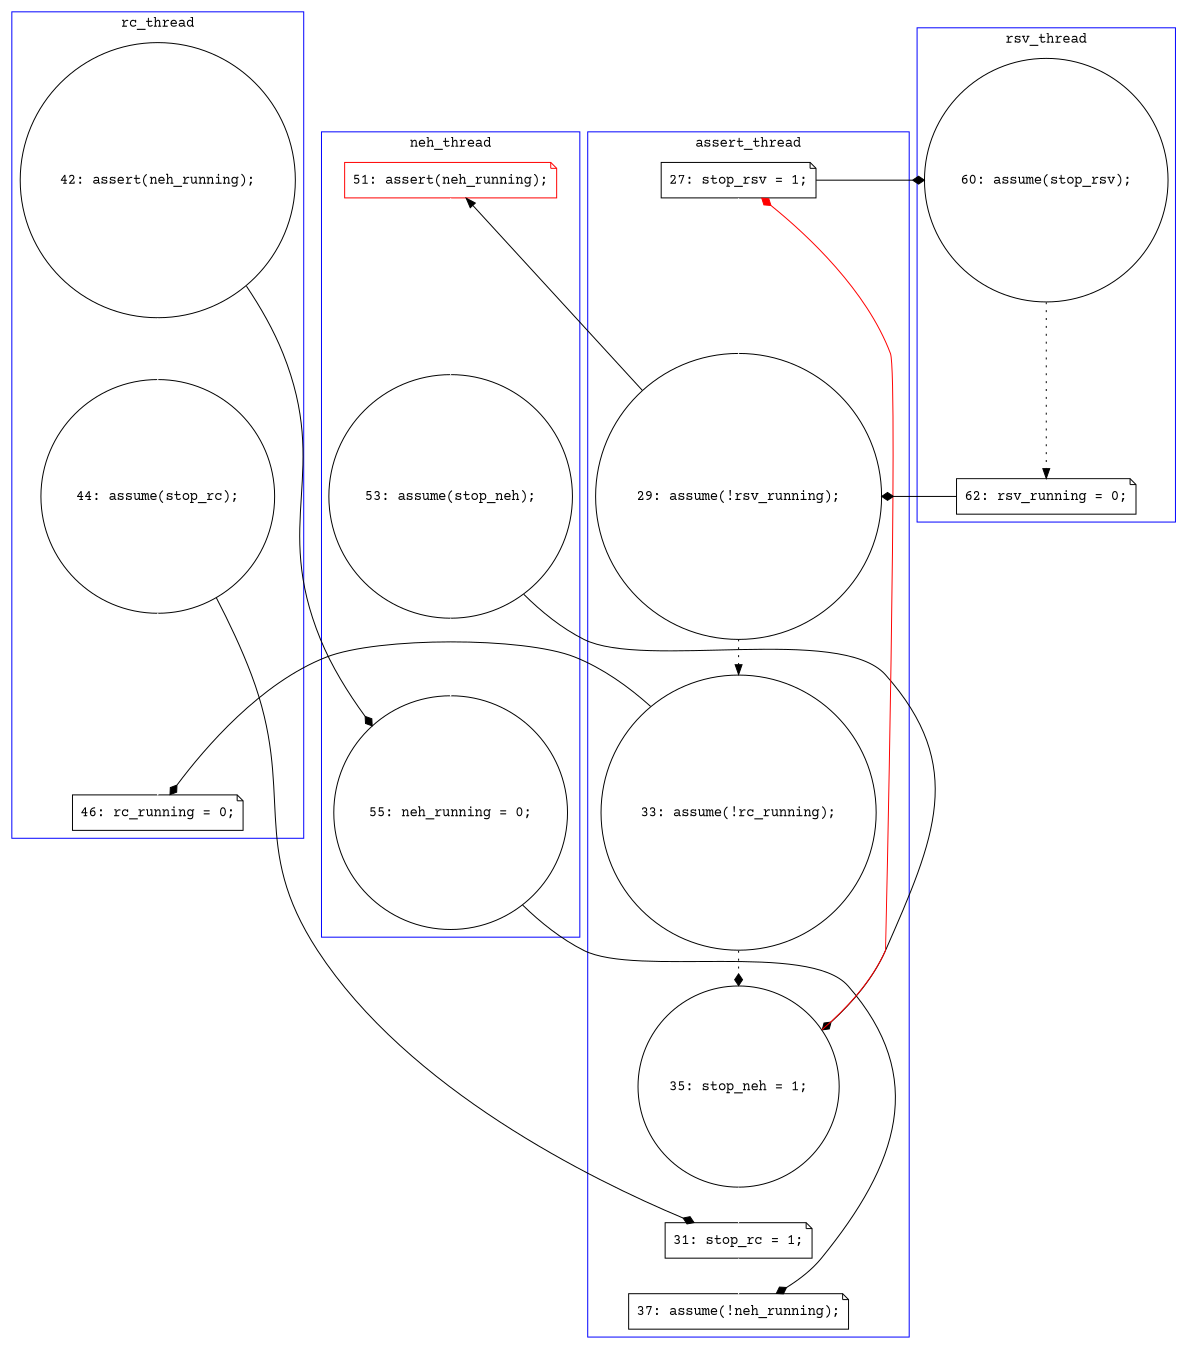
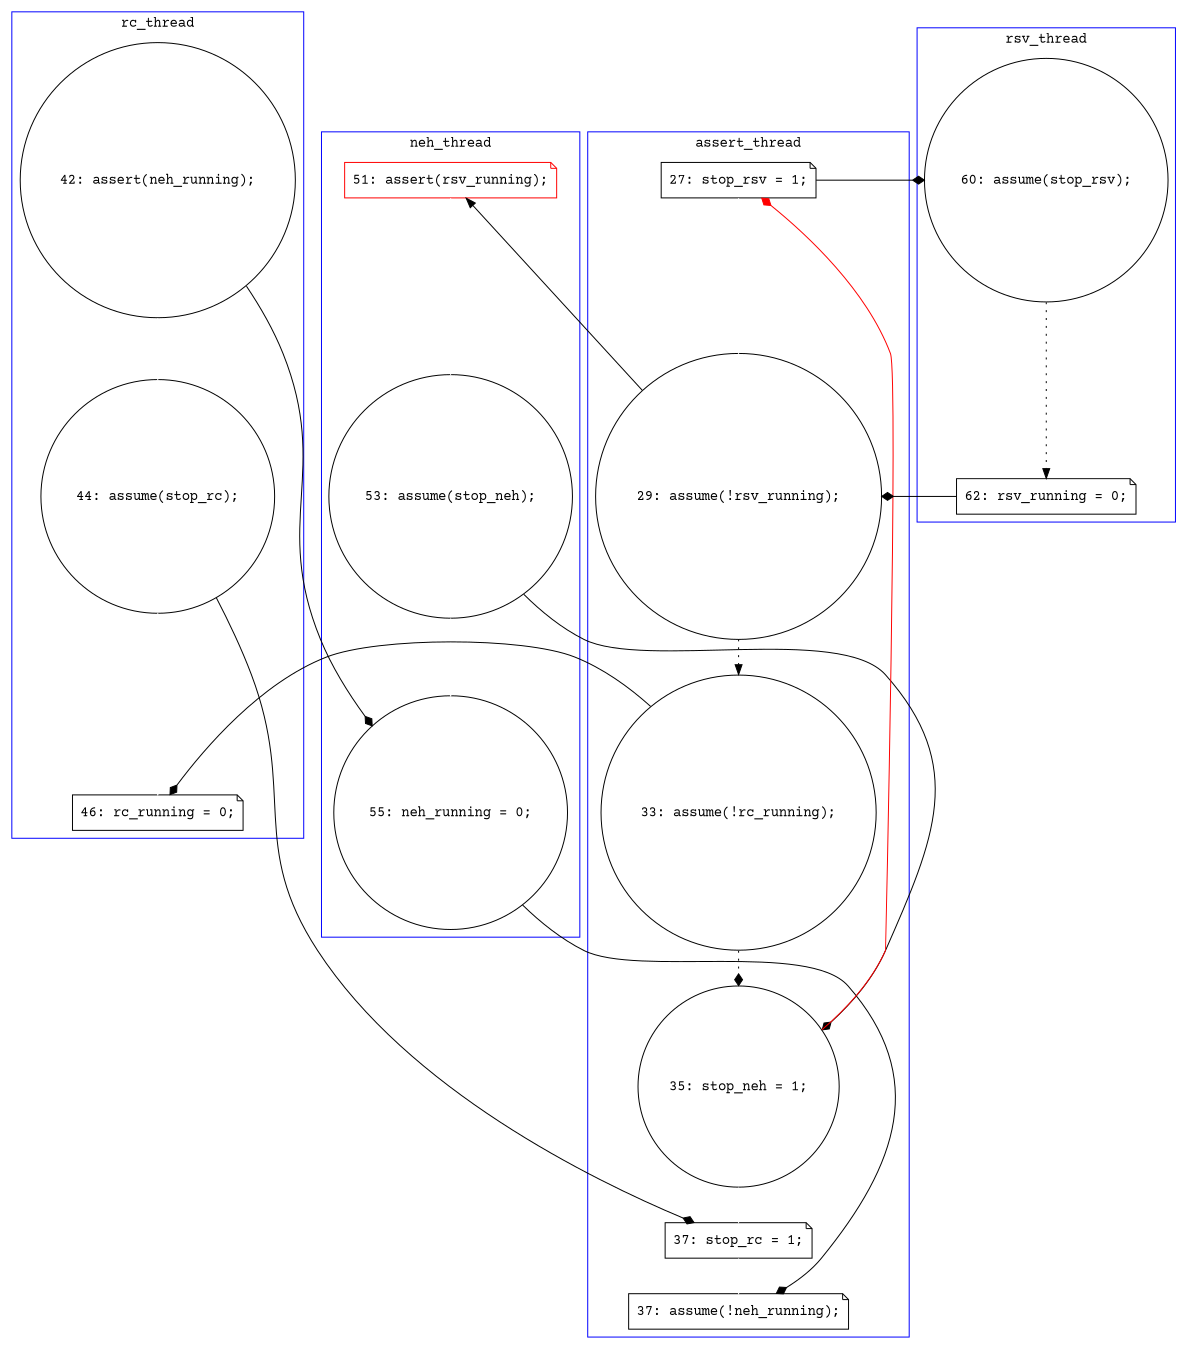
(451, 180) -> (451, 180)
(739, 1240) -> (739, 1240)
